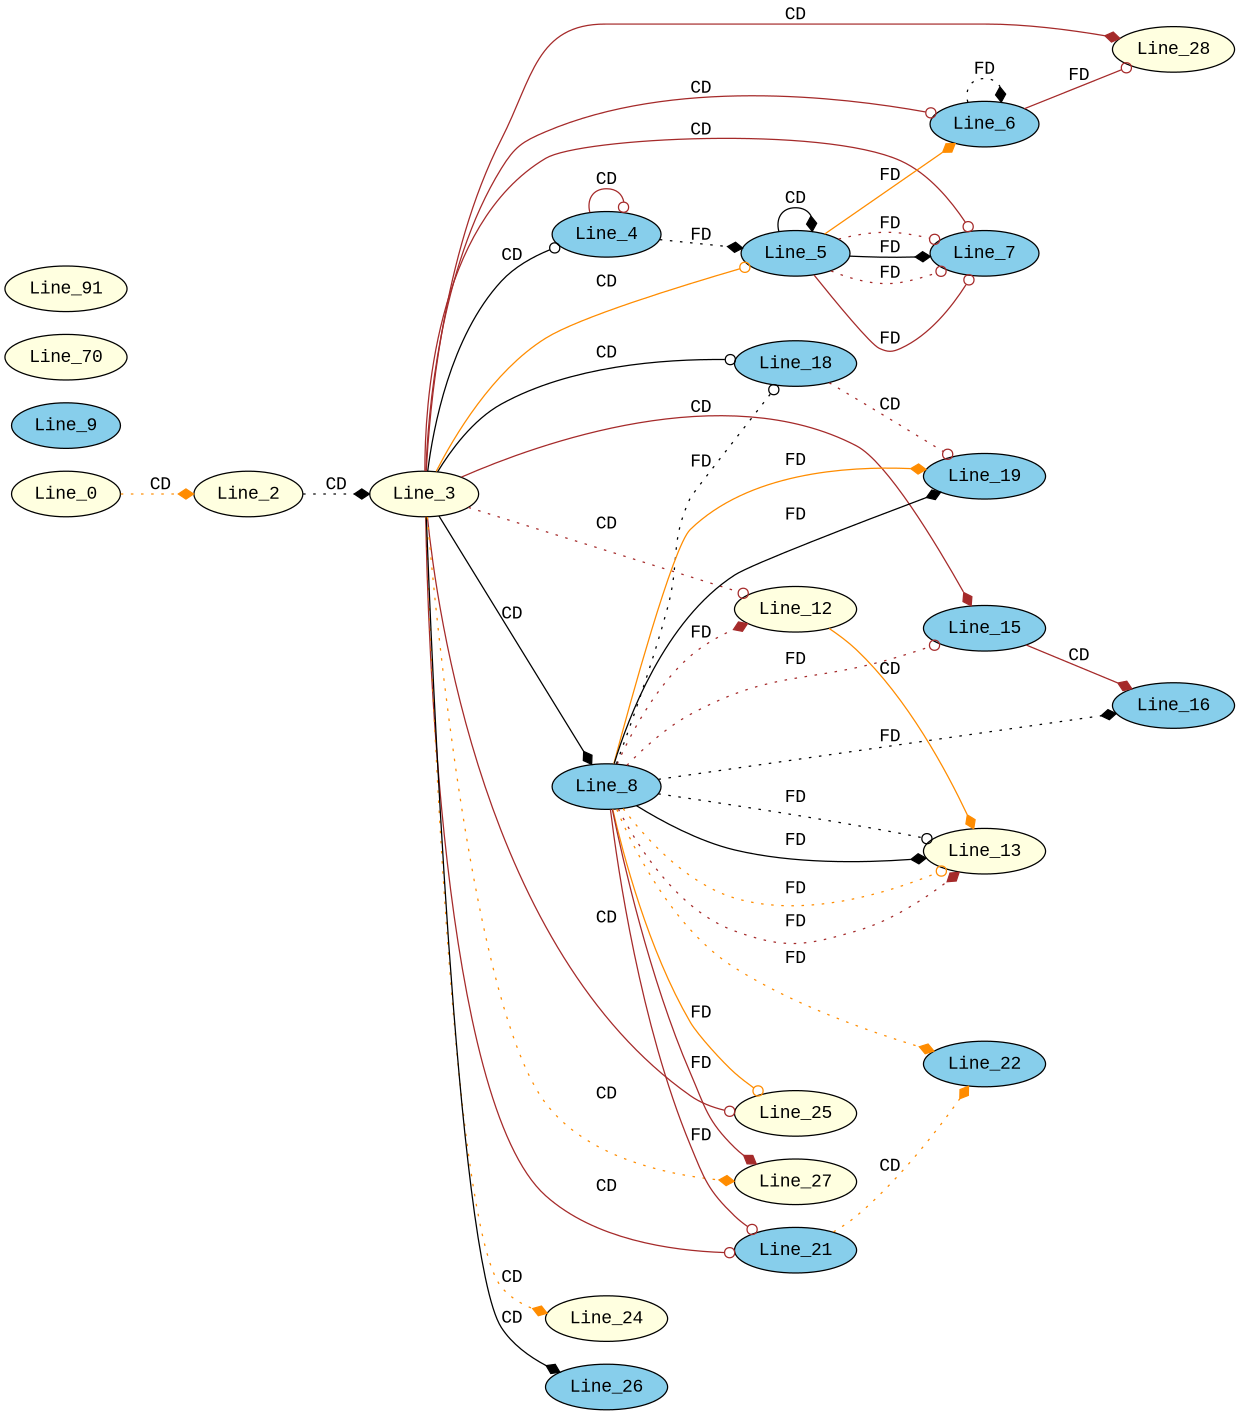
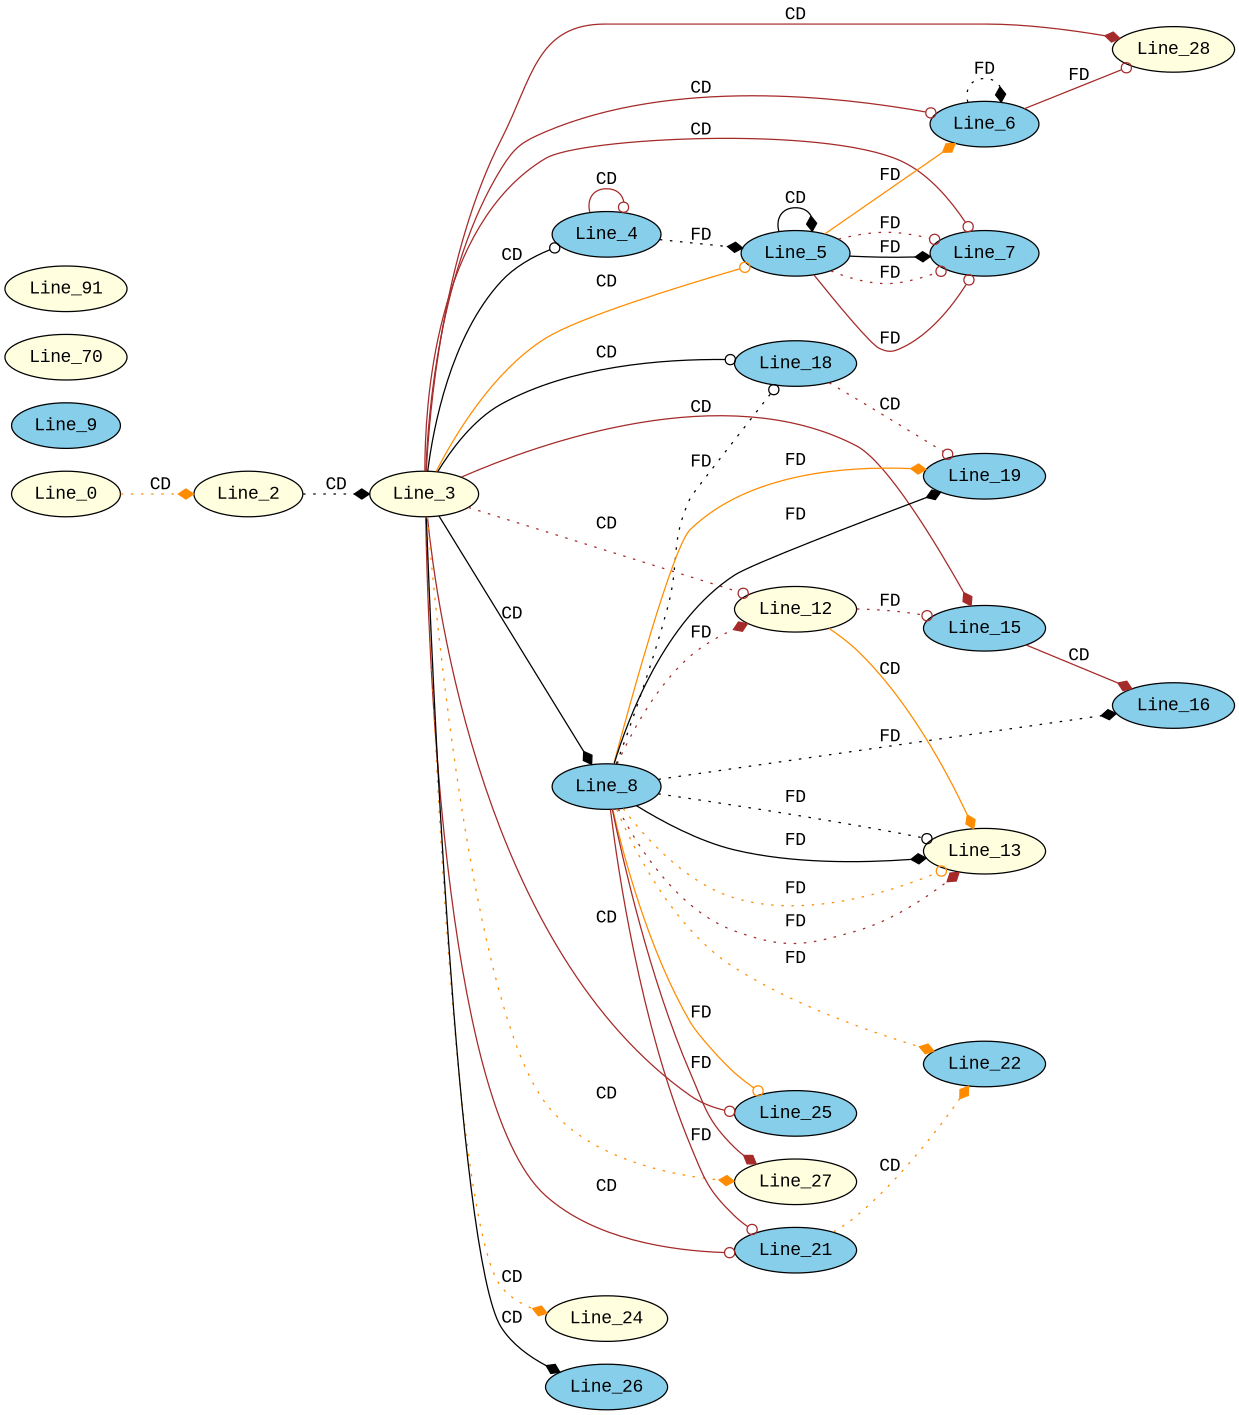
(768, 684) -> (889, 611)
(796, 1113) -> (796, 1113)
